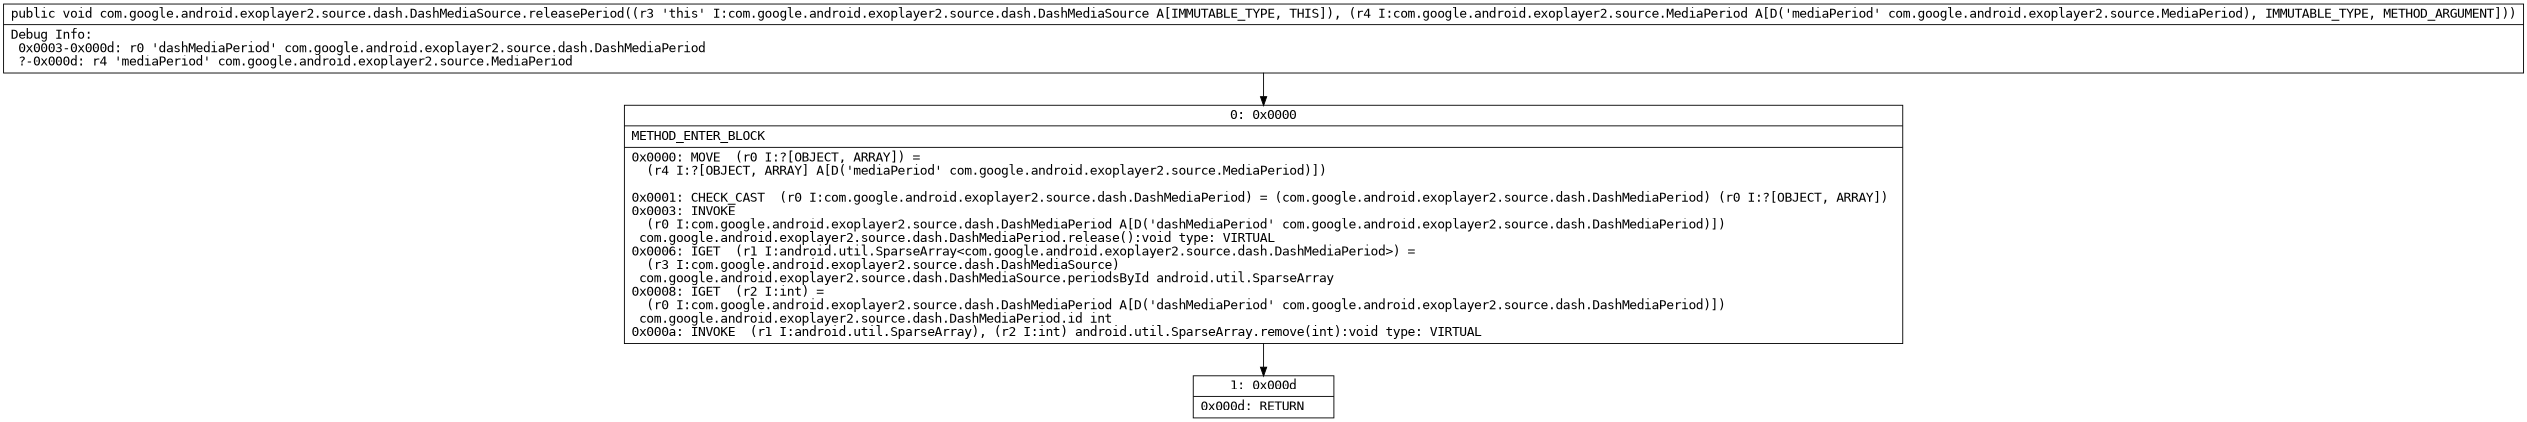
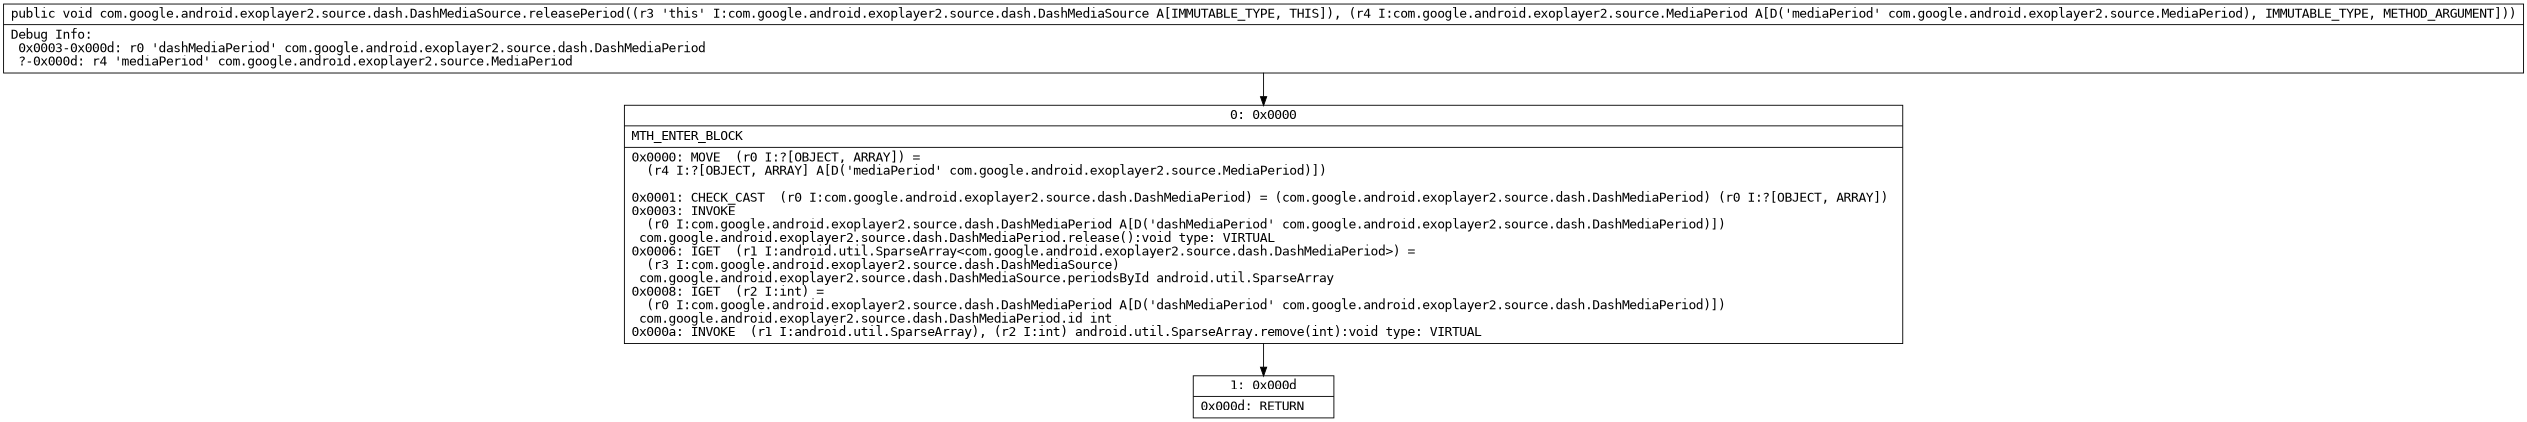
(698, 136) -> (687, 136)
